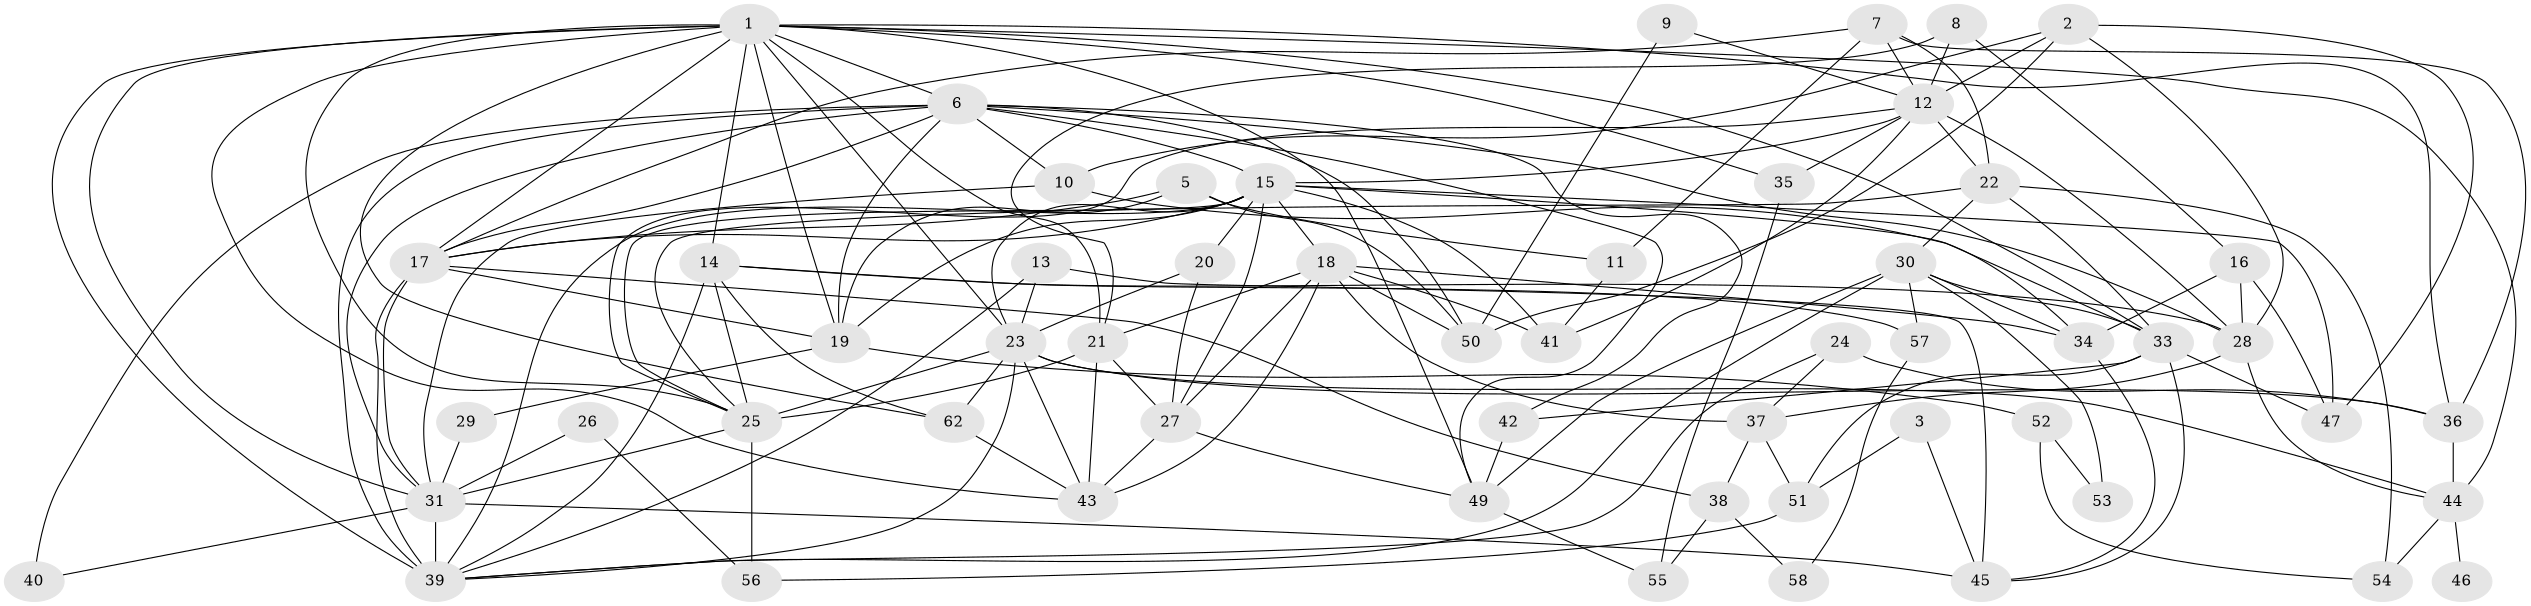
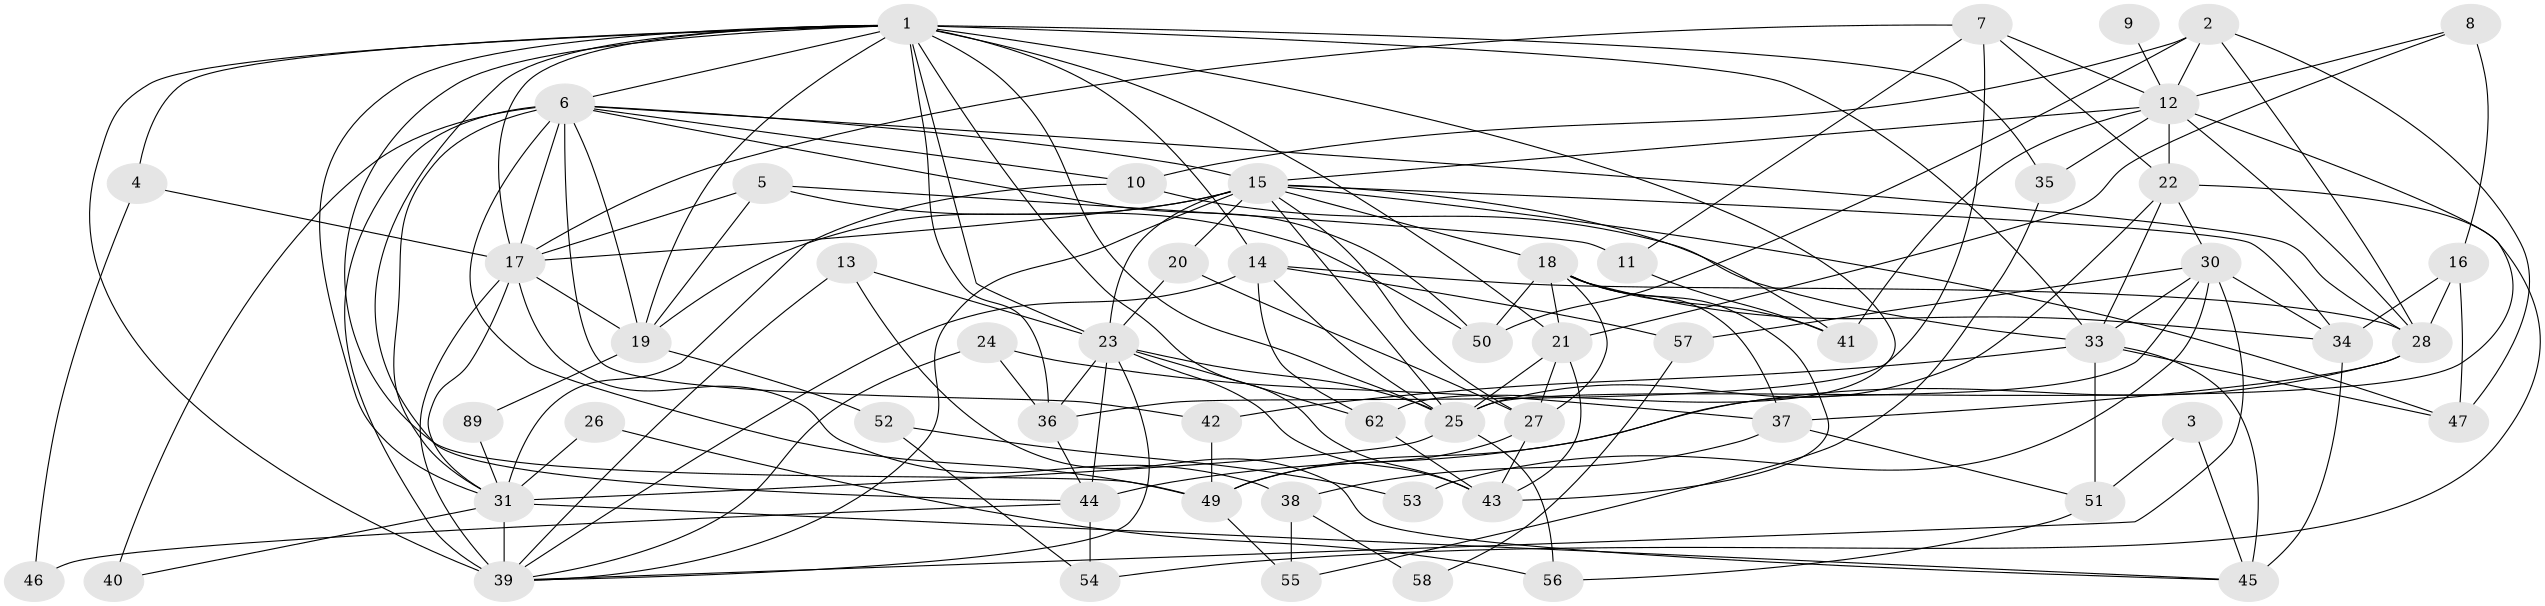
(1569, 183) -> none
none -> (137, 184)
(467, 422) -> (473, 422)
